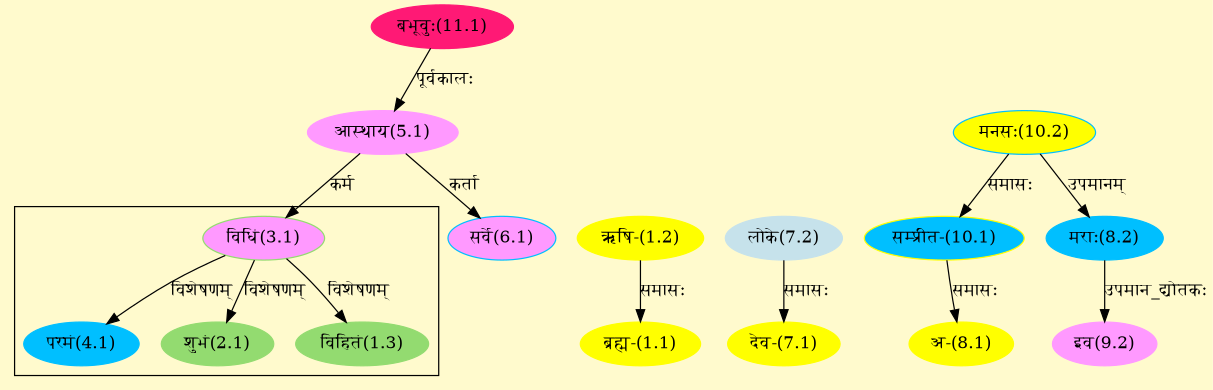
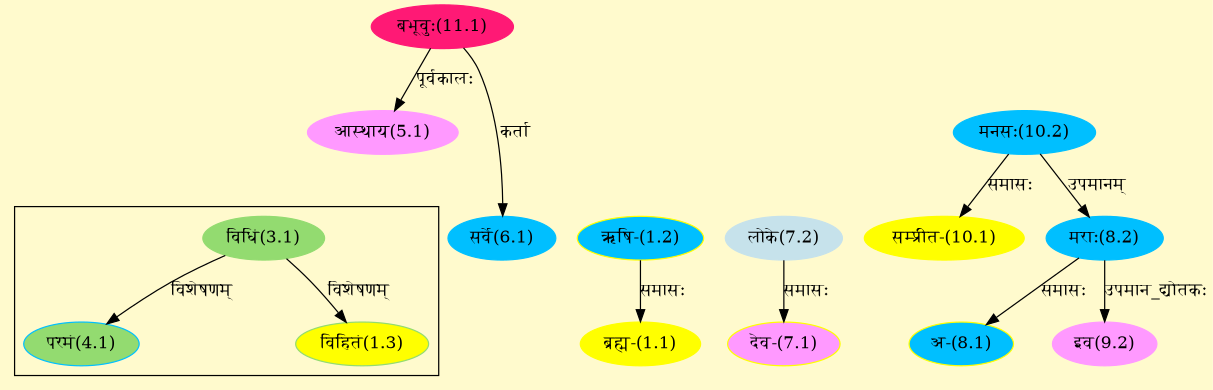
(1024, 132) -> (1024, 132)
(328, 181) -> none
(438, 182) -> (495, 122)
(264, 238) -> (264, 238)
(502, 238) -> (502, 238)
(640, 238) -> (640, 238)
(944, 238) -> (944, 238)
(950, 285) -> (1038, 288)
(81, 344) -> (81, 344)
(218, 344) -> none
(362, 344) -> (362, 344)
(784, 344) -> (784, 344)
(961, 344) -> (961, 344)
